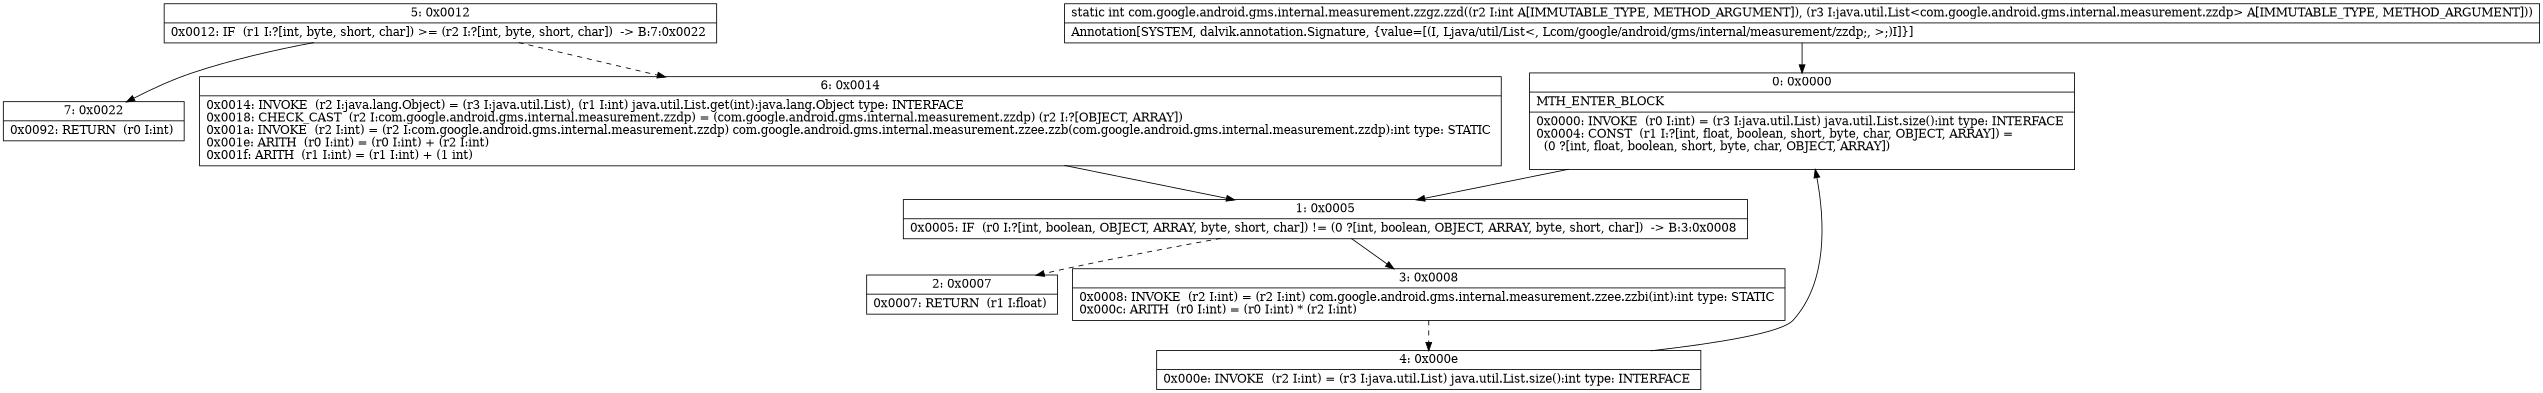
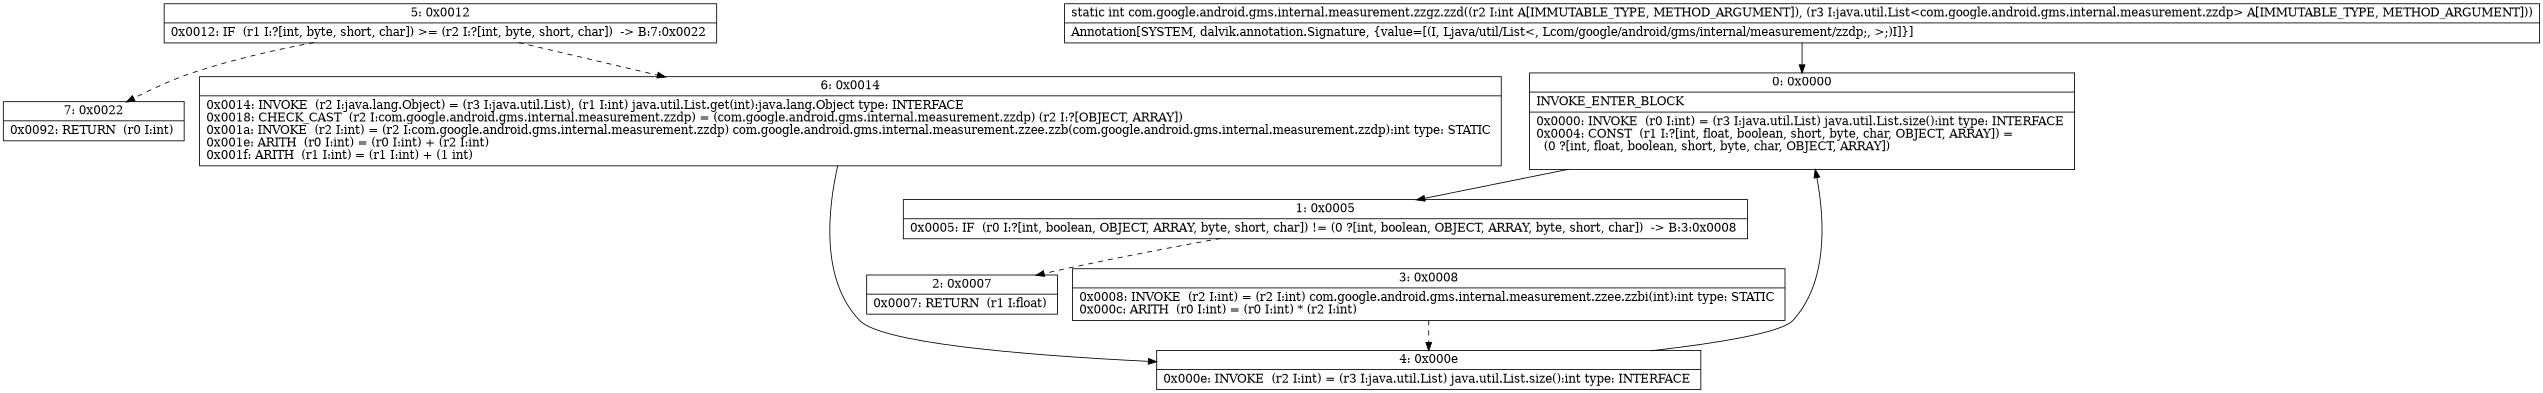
(222, 64) -> (222, 64)
(1600, 102) -> (1610, 102)
(1145, 182) -> (921, 341)
(1369, 251) -> none
